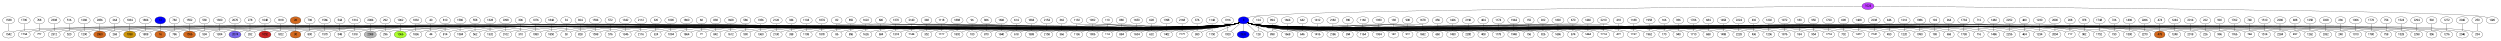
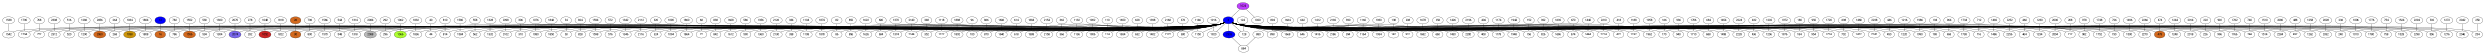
(1182, 27) -> (1236, 42)
